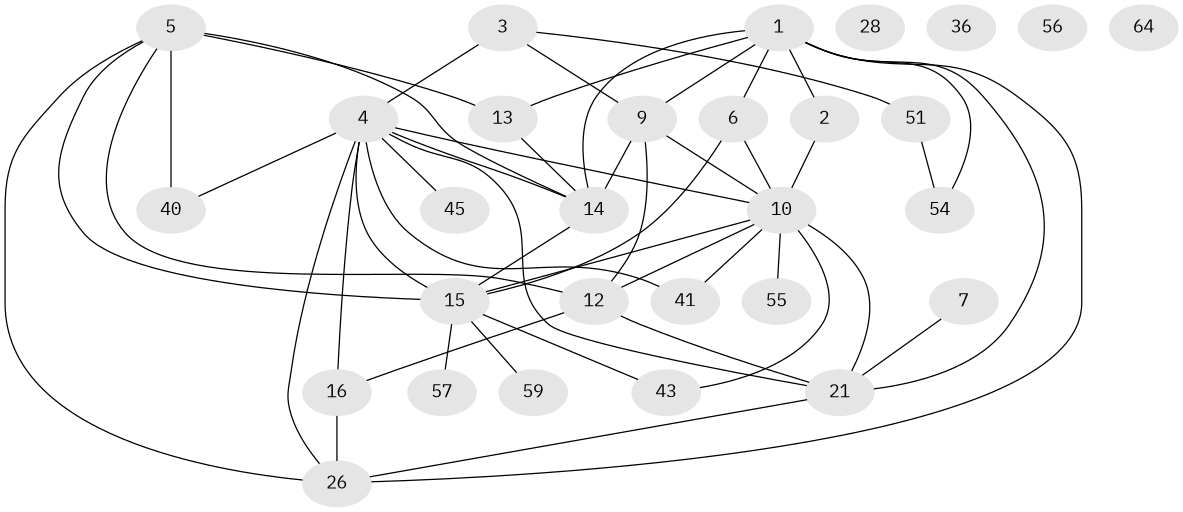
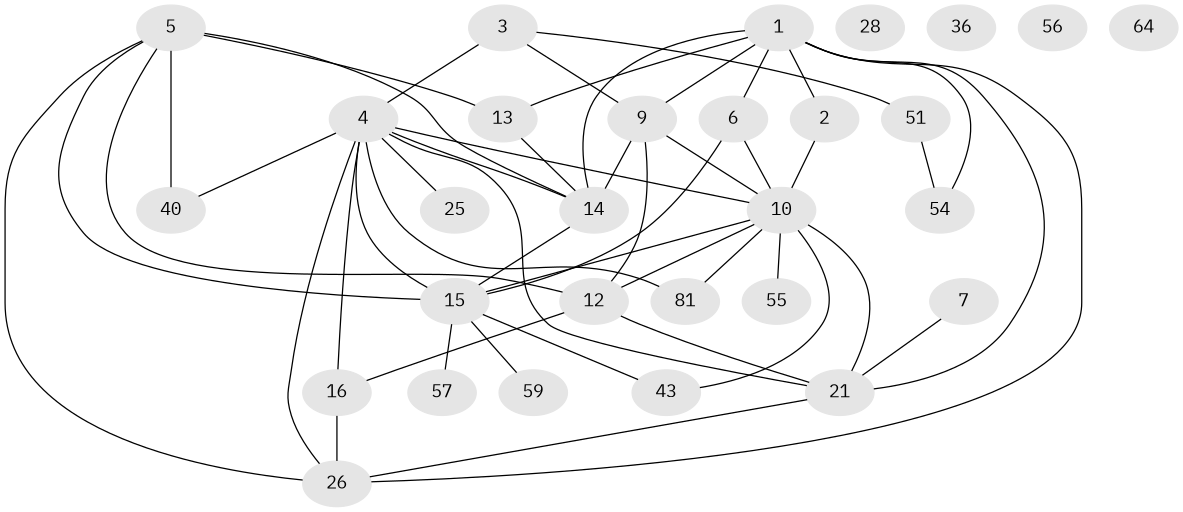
(455, 210) -> (455, 210)
(685, 301) -> (685, 301)
